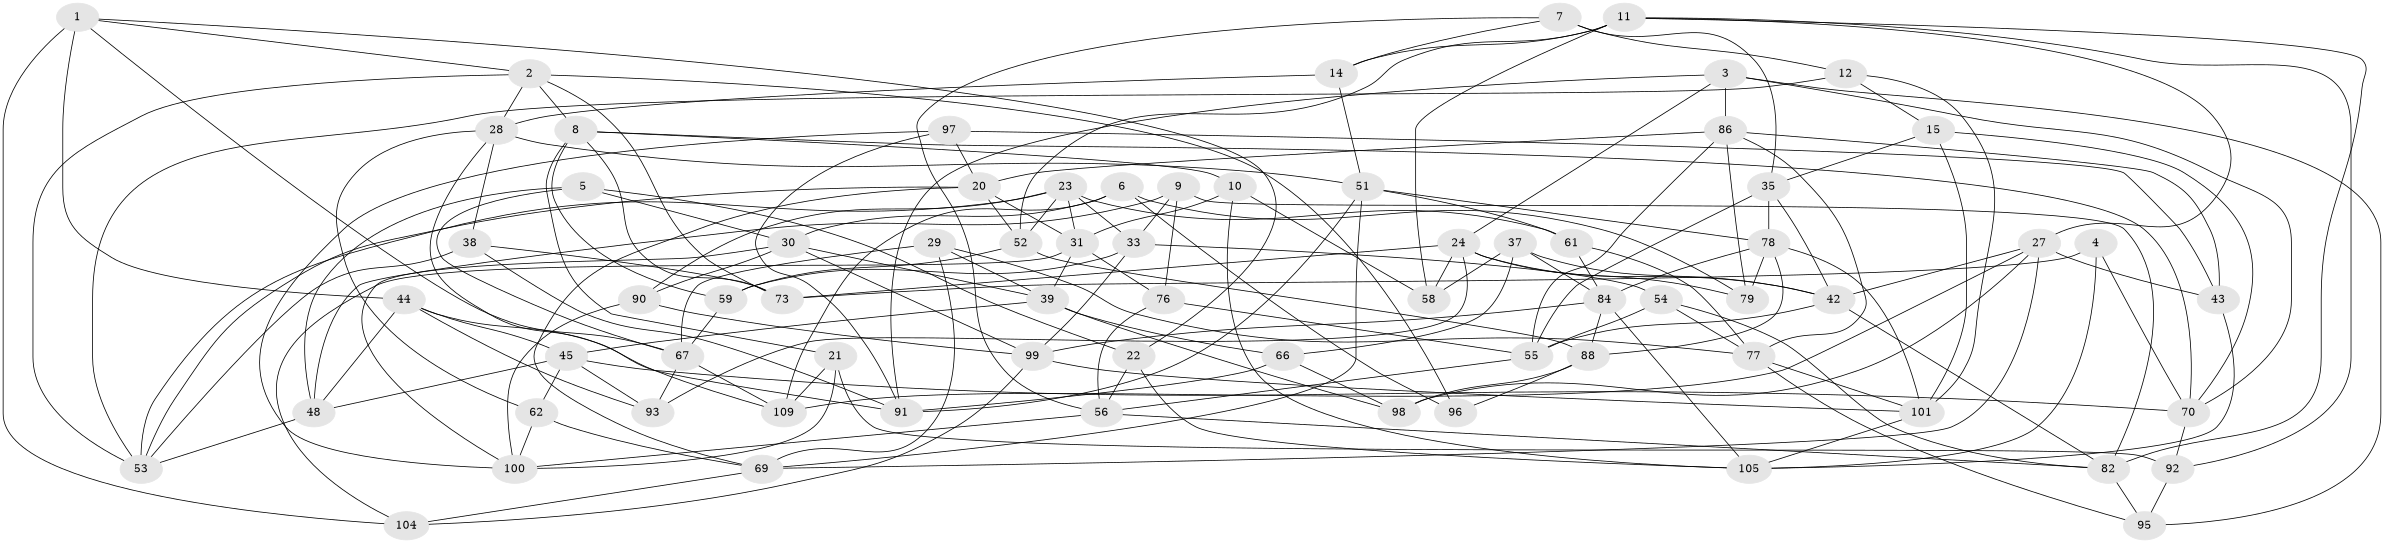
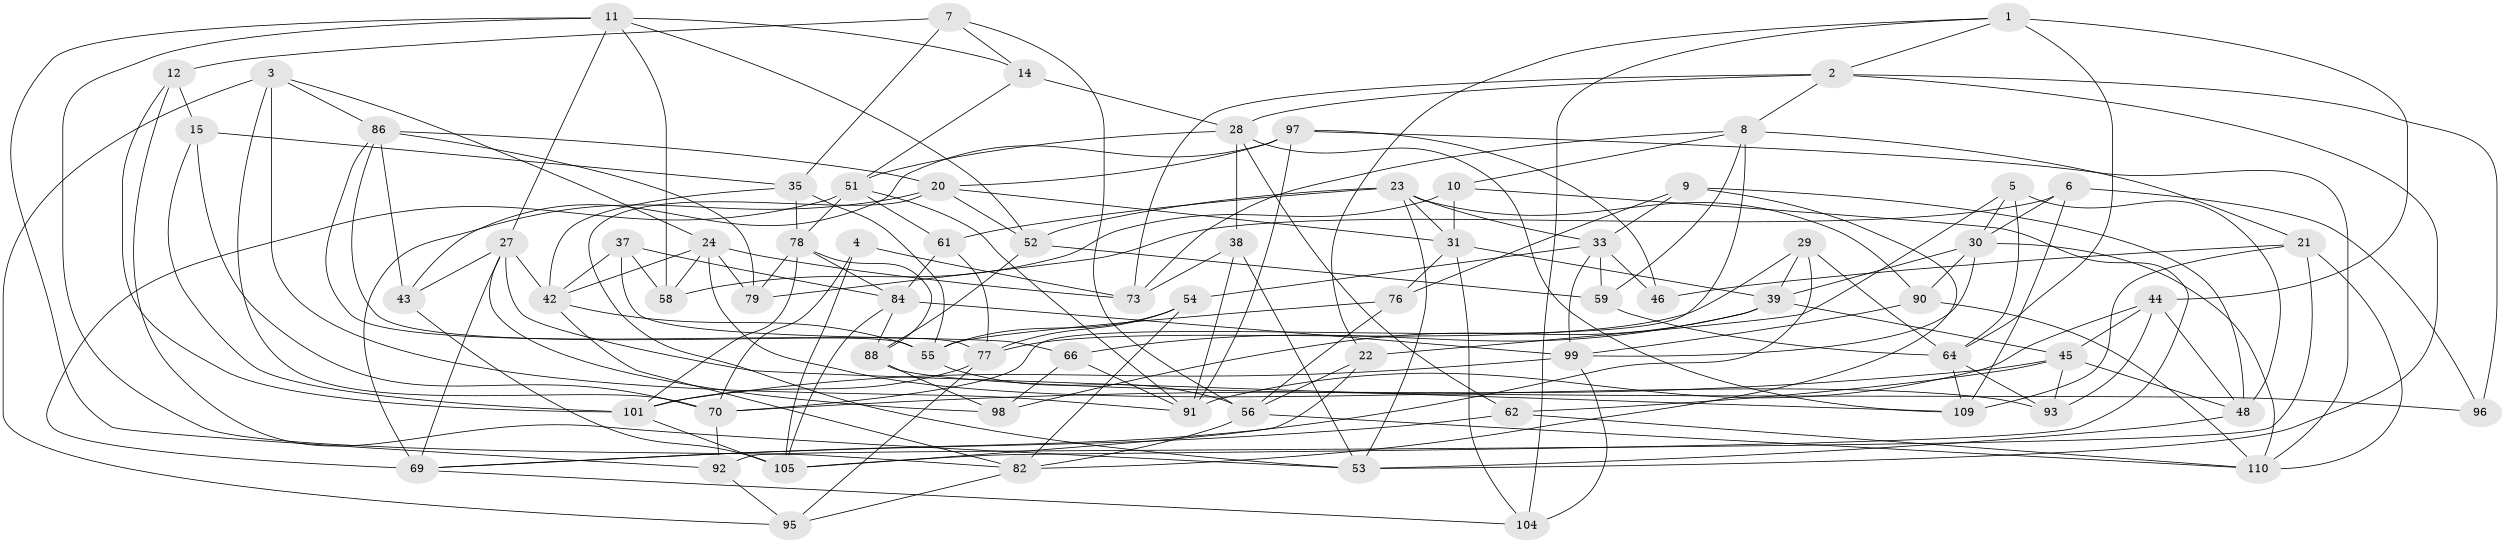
none -> (1658, 300)
(683, 356) -> (1950, 356)
(515, 469) -> (2258, 469)
